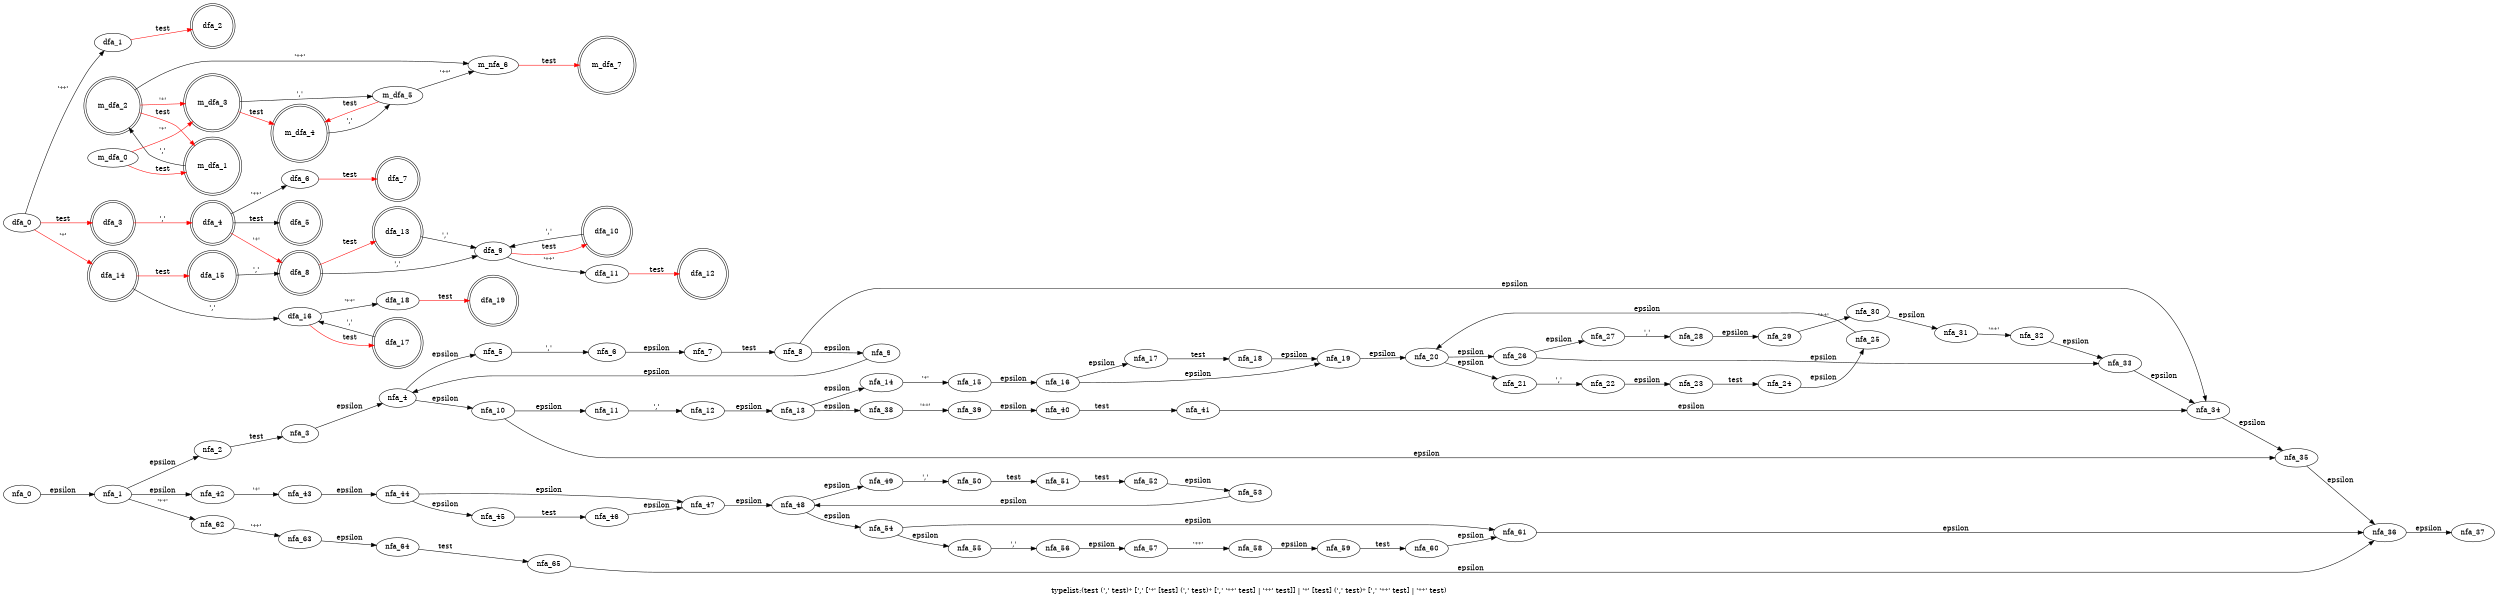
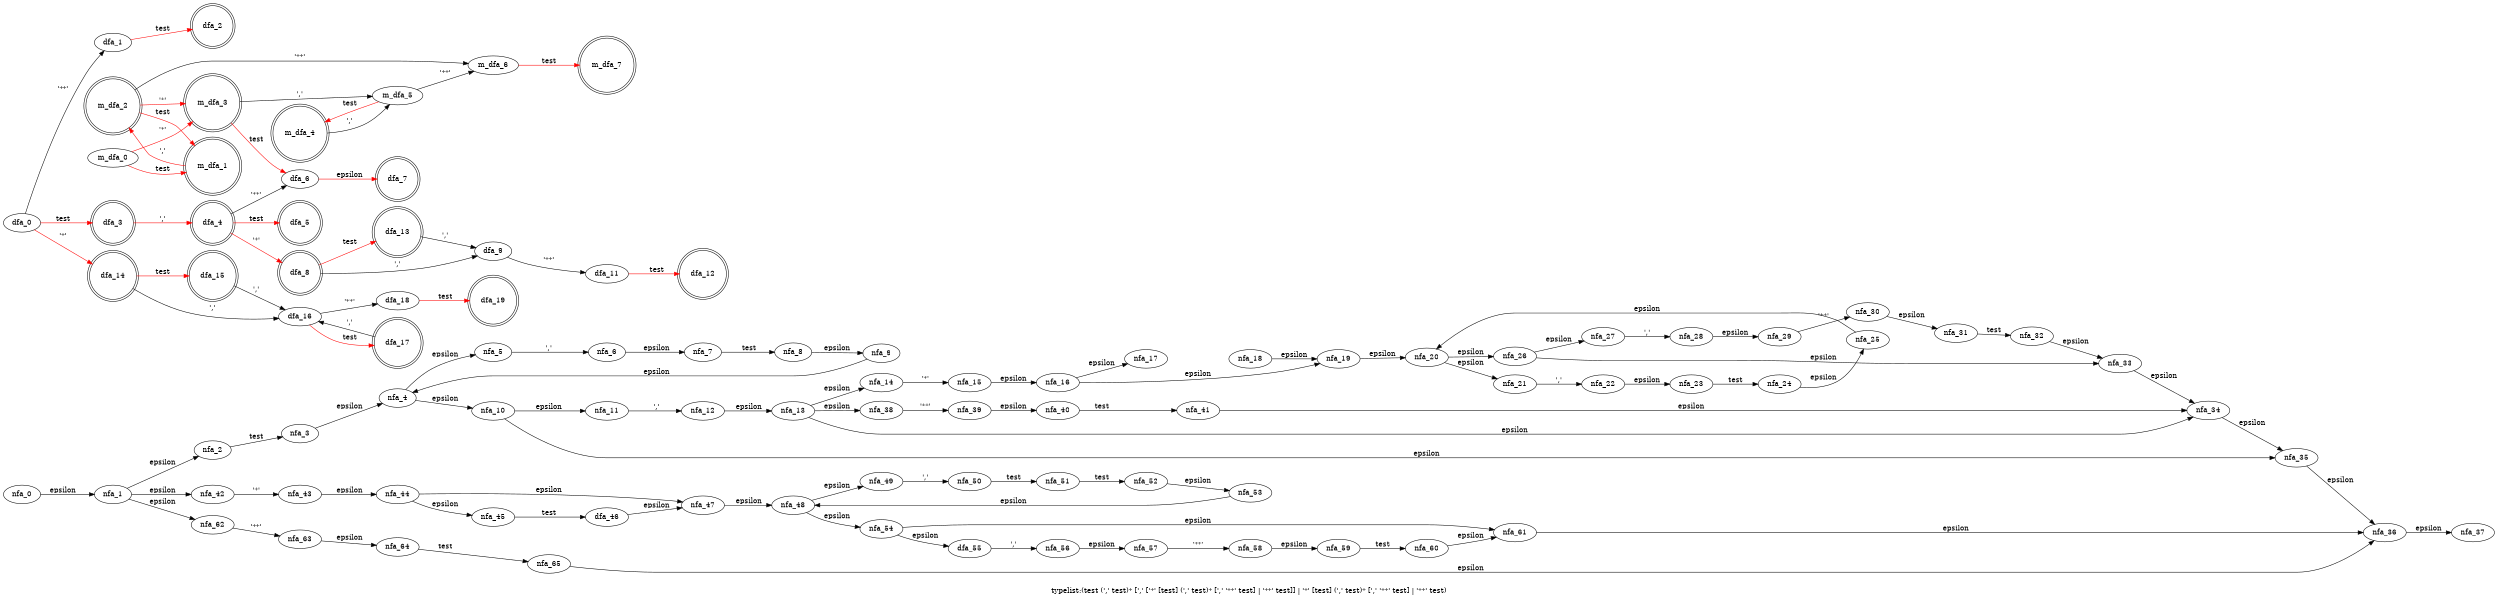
(493, 65) -> (493, 65)
(254, 117) -> (255, 148)
(153, 157) -> (153, 157)
(350, 175) -> (350, 175)
(254, 223) -> (254, 223)
(607, 232) -> none
(255, 274) -> (257, 297)
(1523, 288) -> (1498, 434)
(1994, 330) -> (1994, 330)
(1196, 359) -> none
(163, 502) -> (163, 502)
(607, 517) -> (607, 517)
(970, 549) -> (970, 549)
